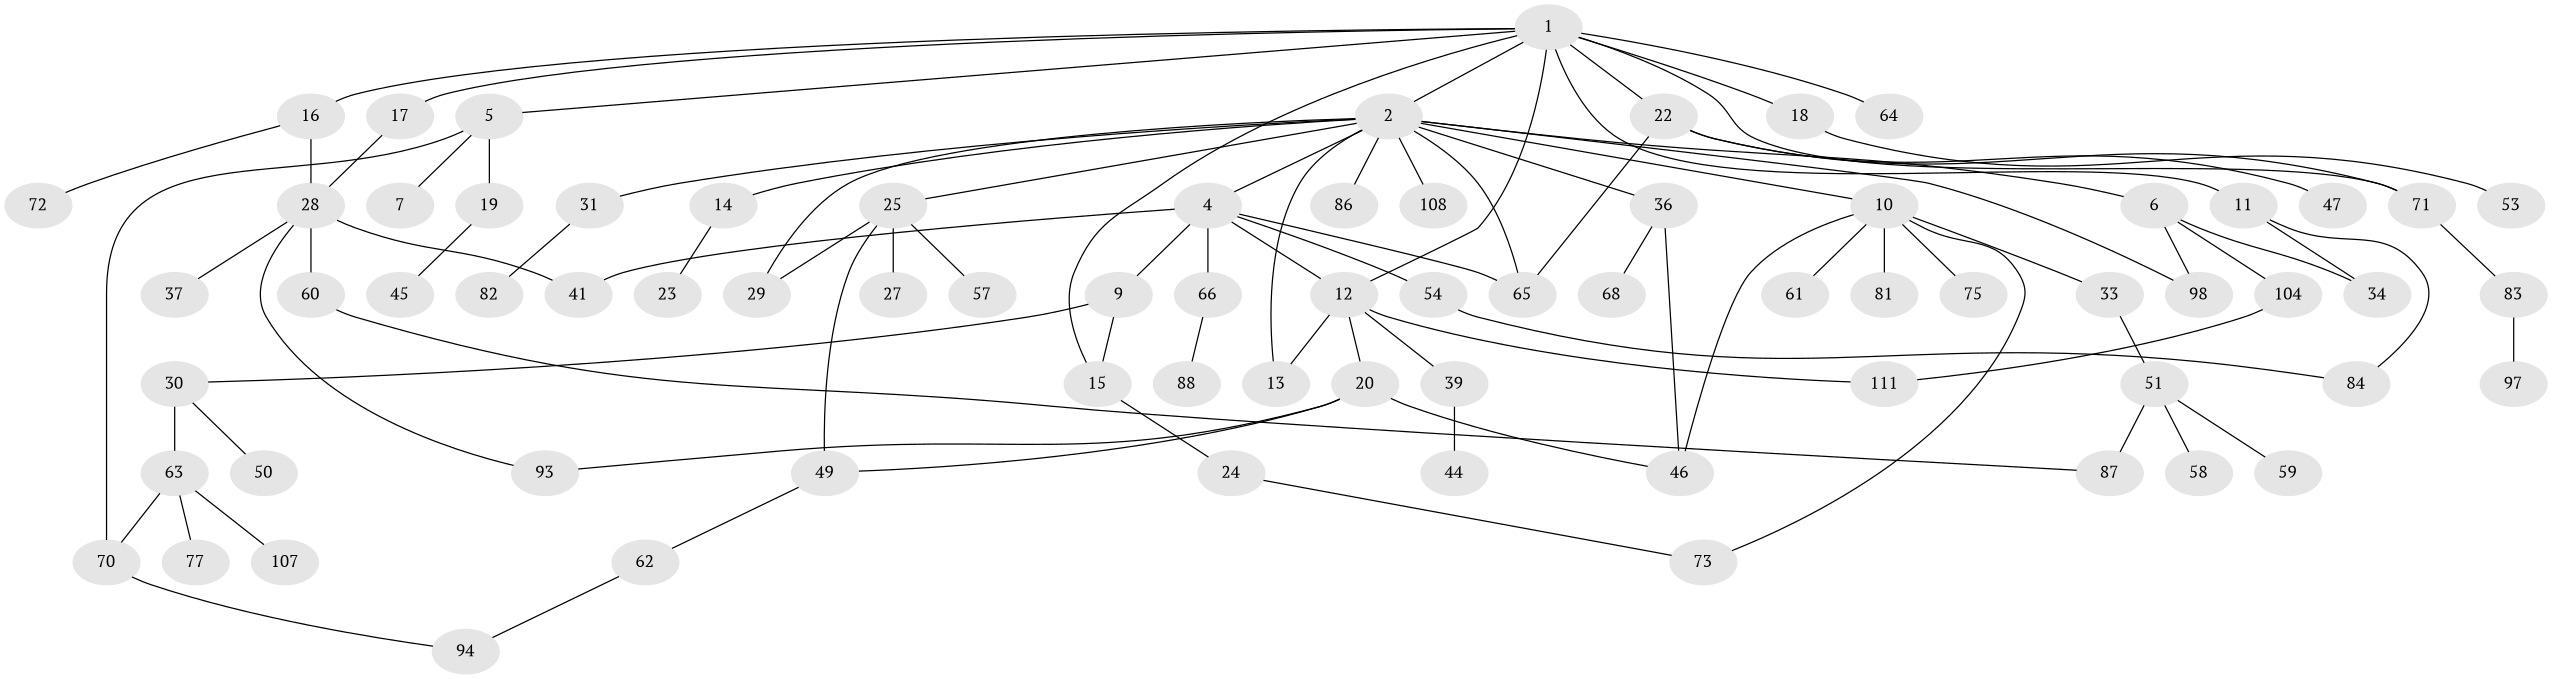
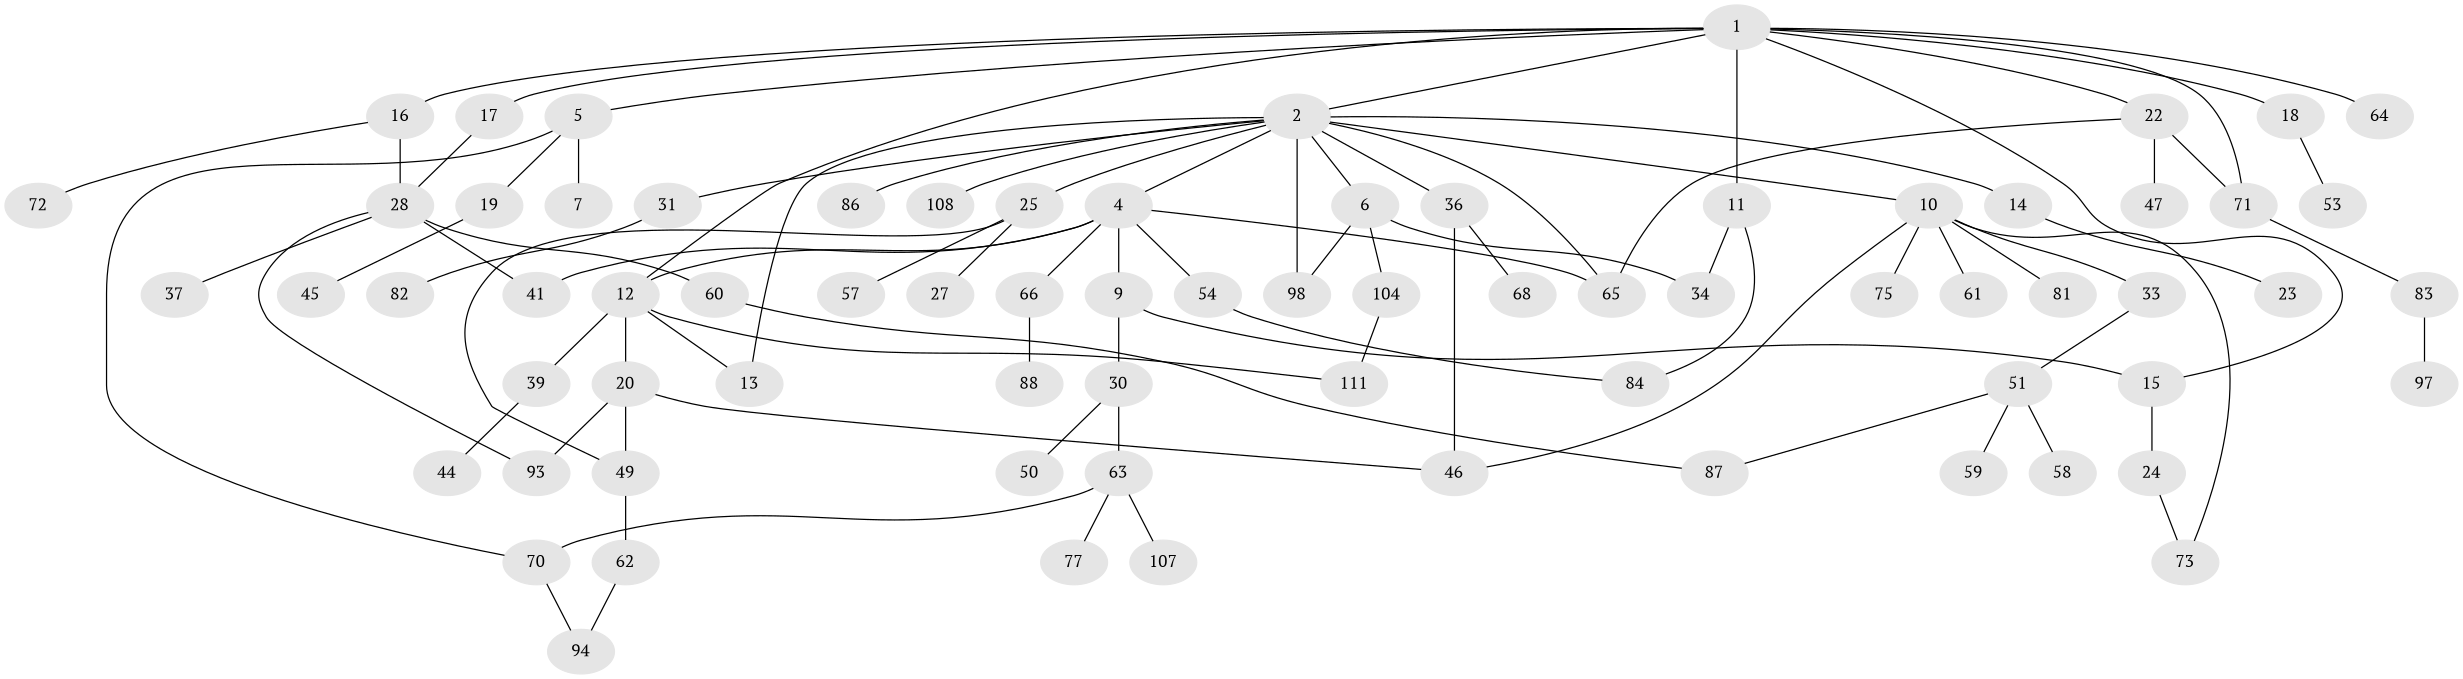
(757, 295) -> none
